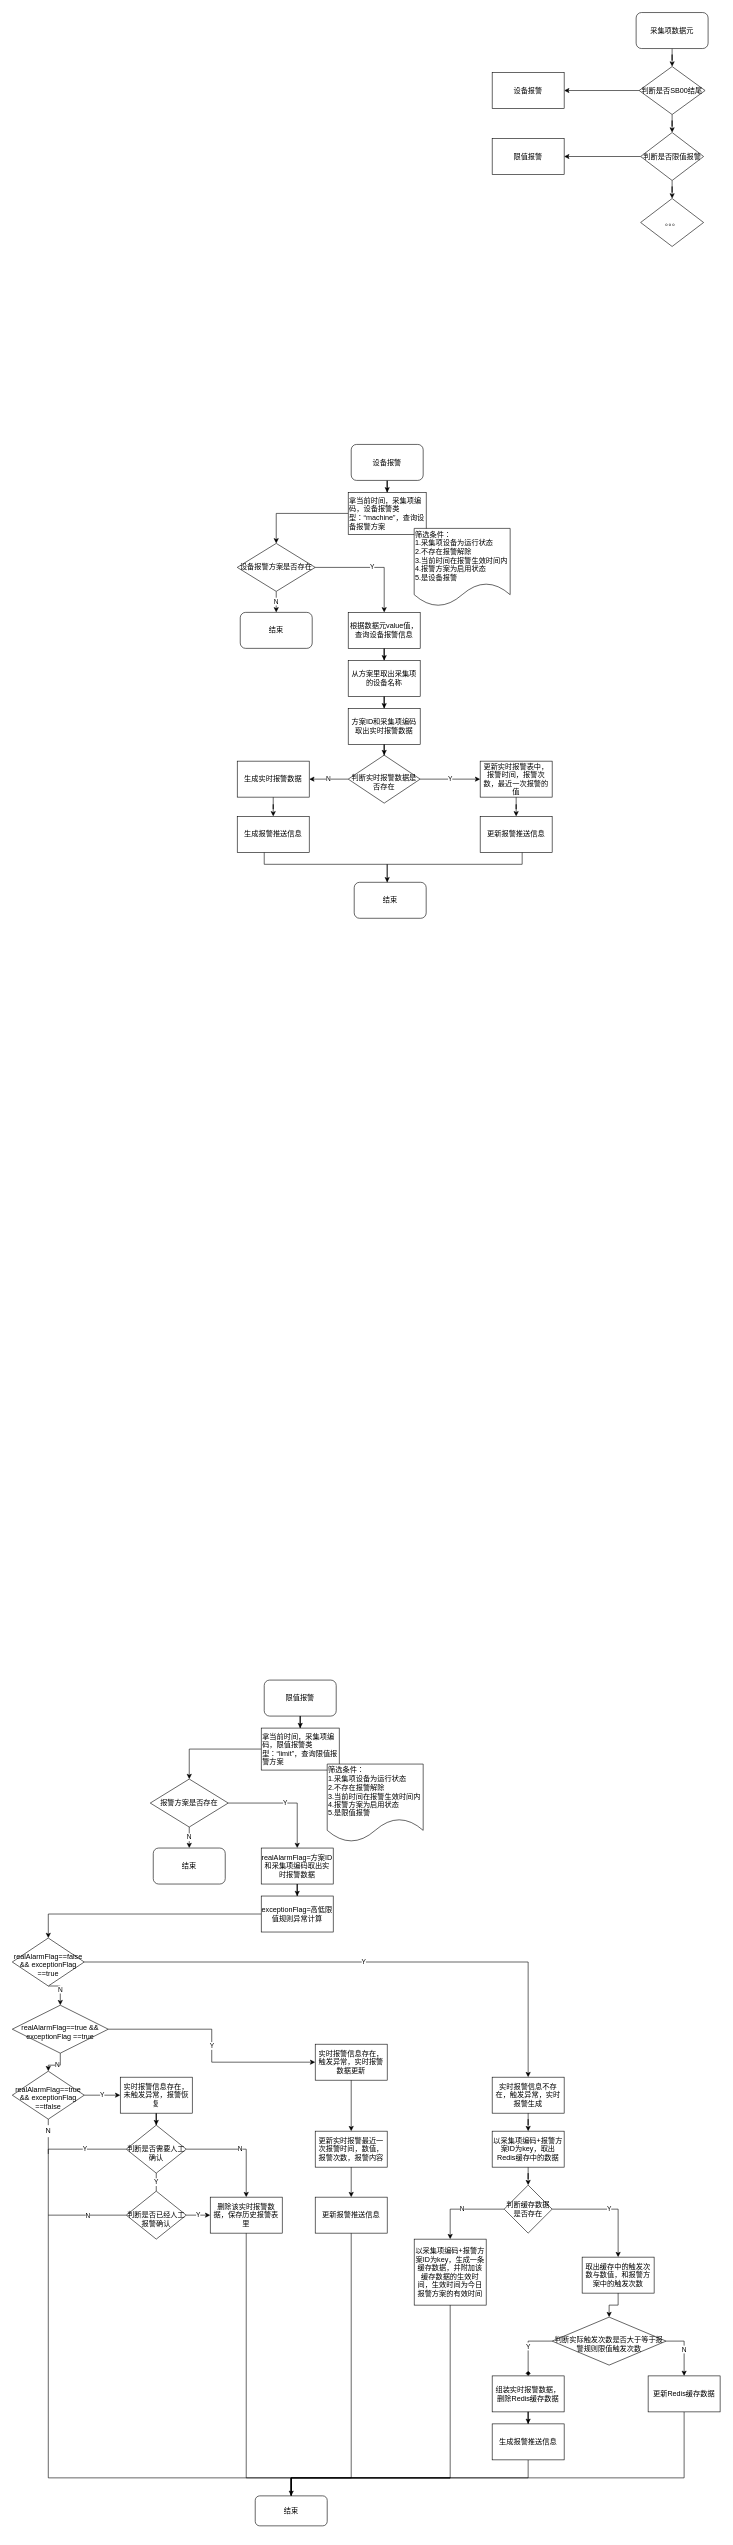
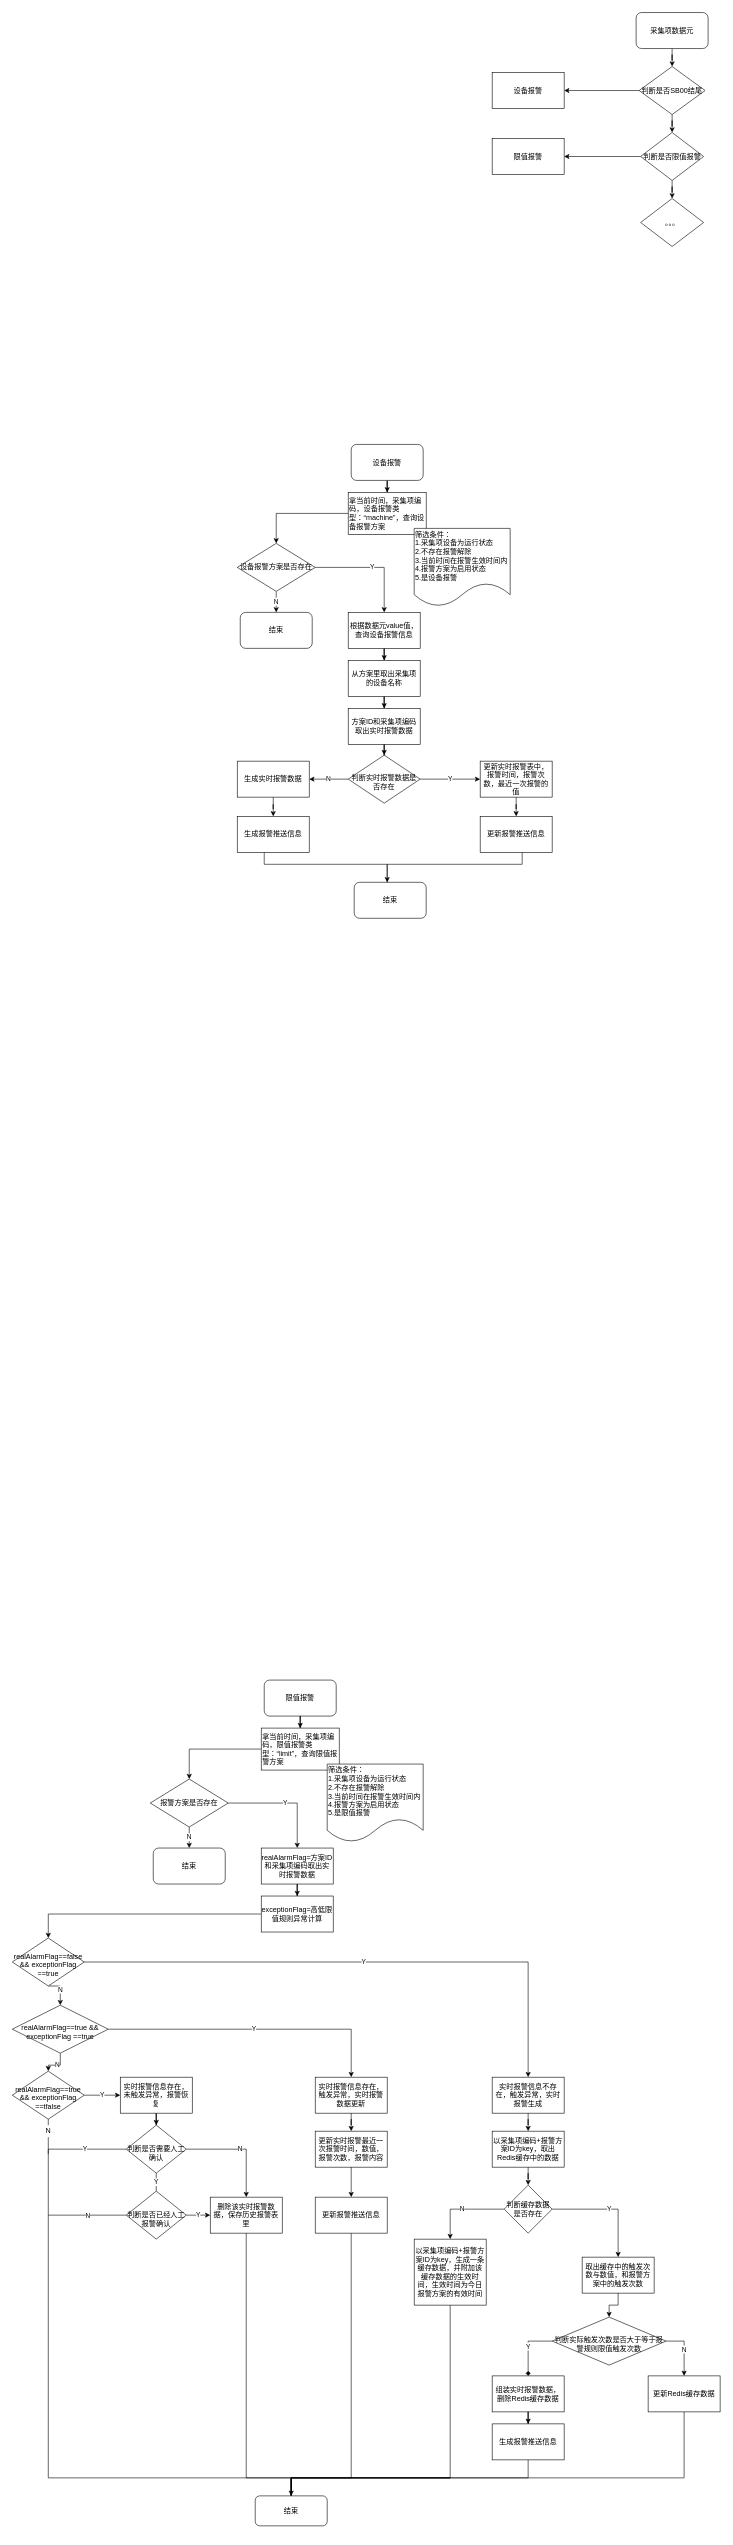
(351, 2063) -> (351, 2096)
